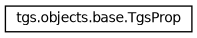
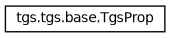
(99, 19) -> (85, 19)
